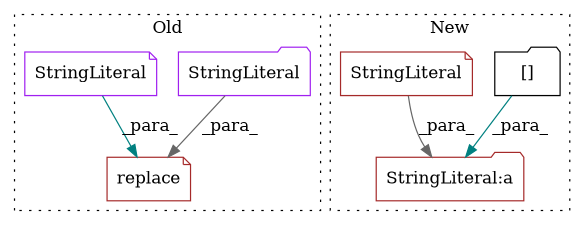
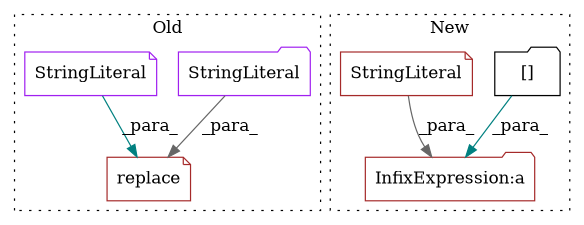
(450, 179) -> (450, 179)
